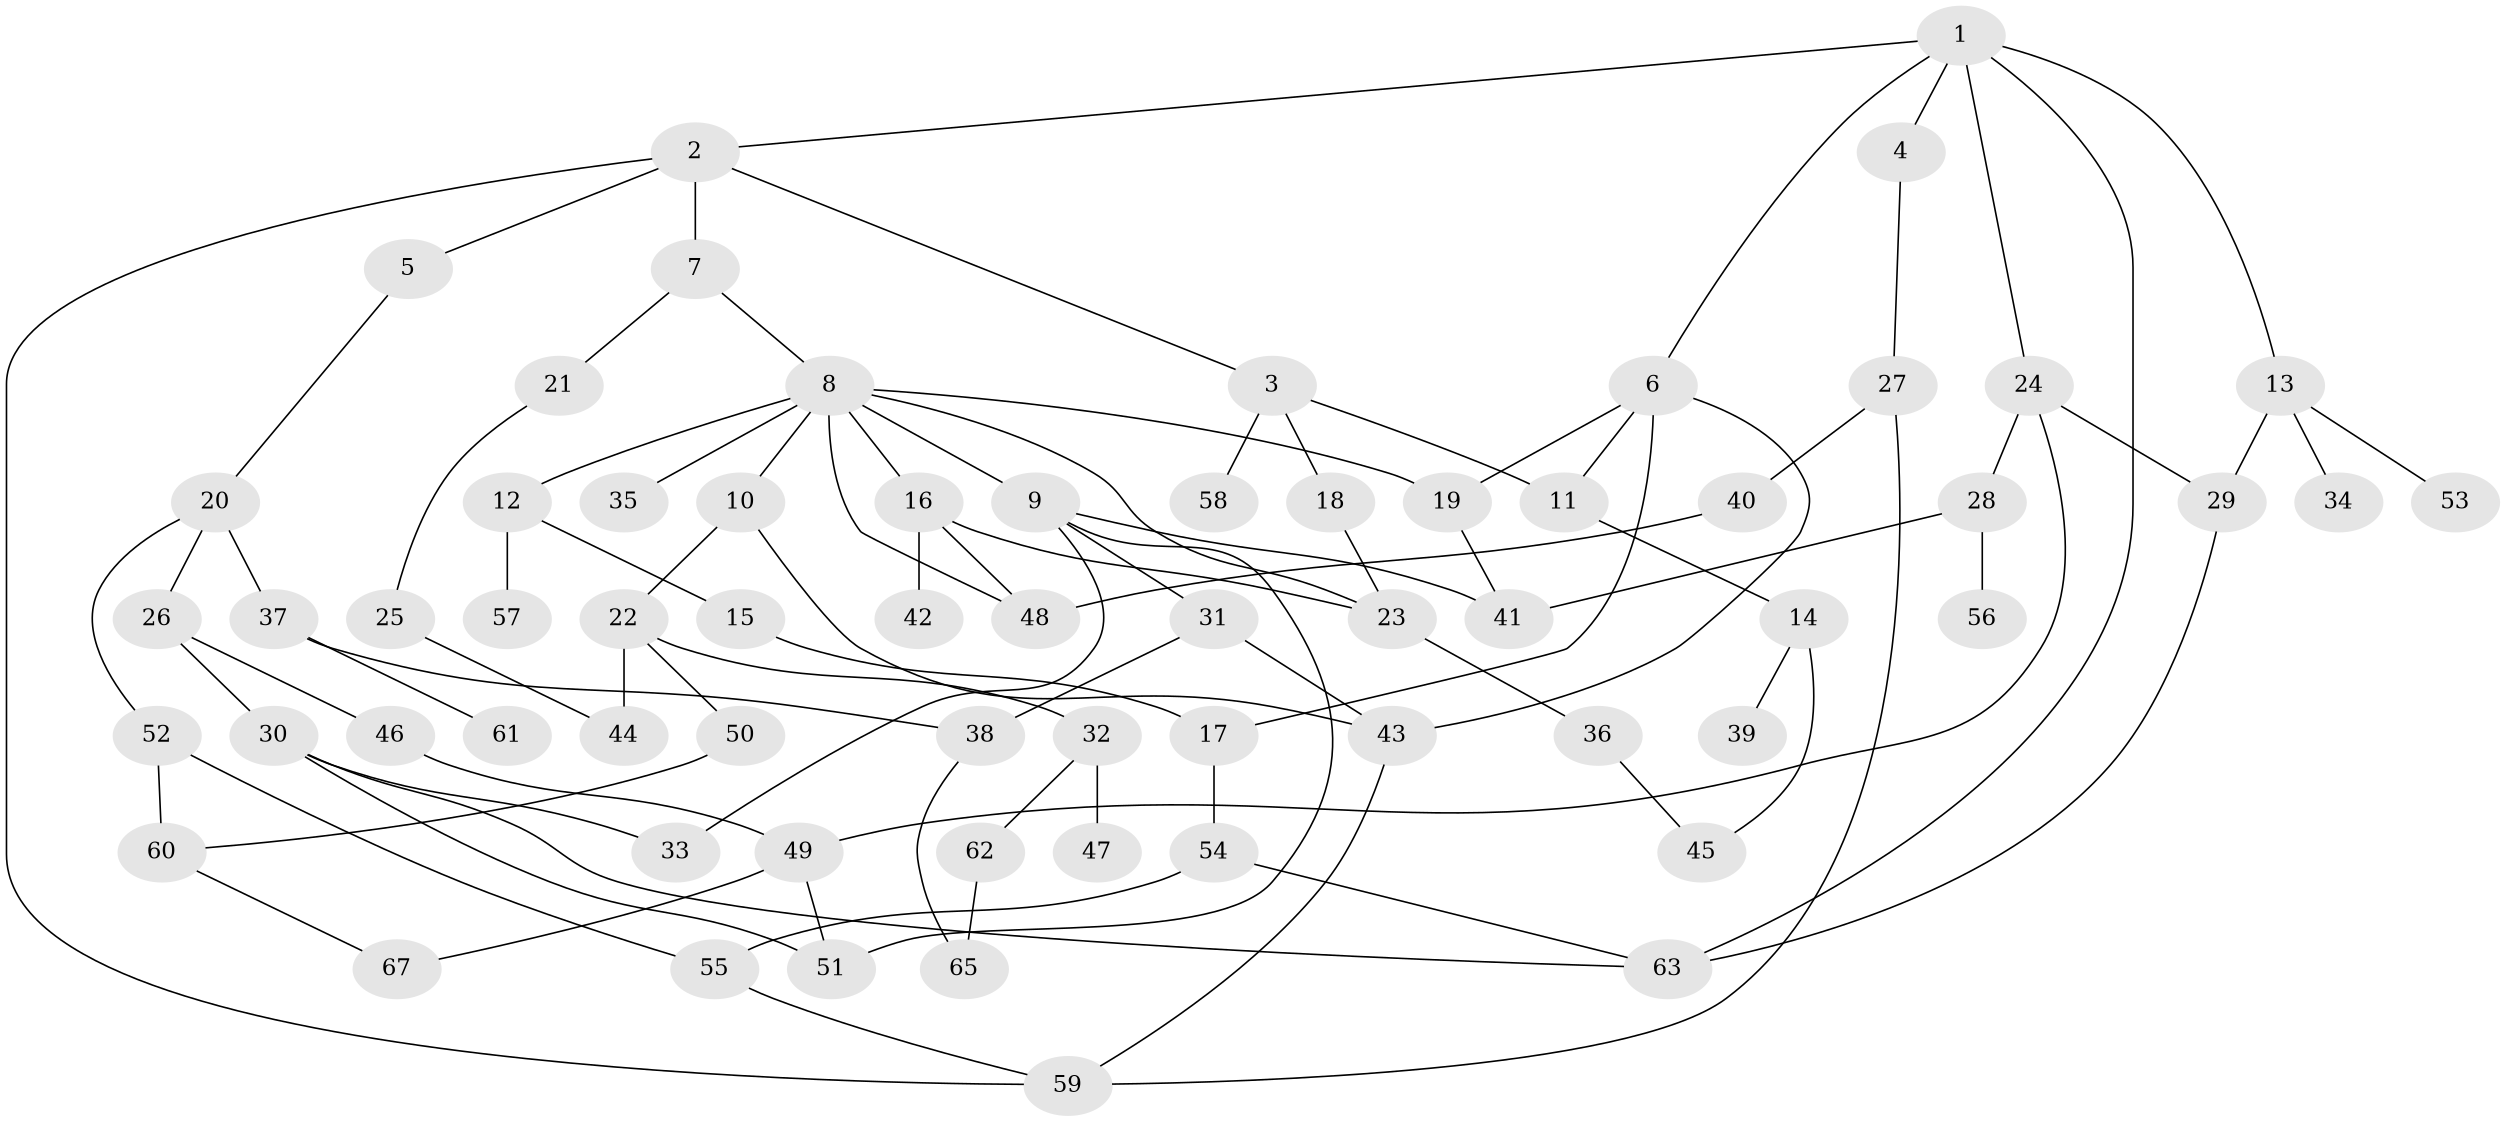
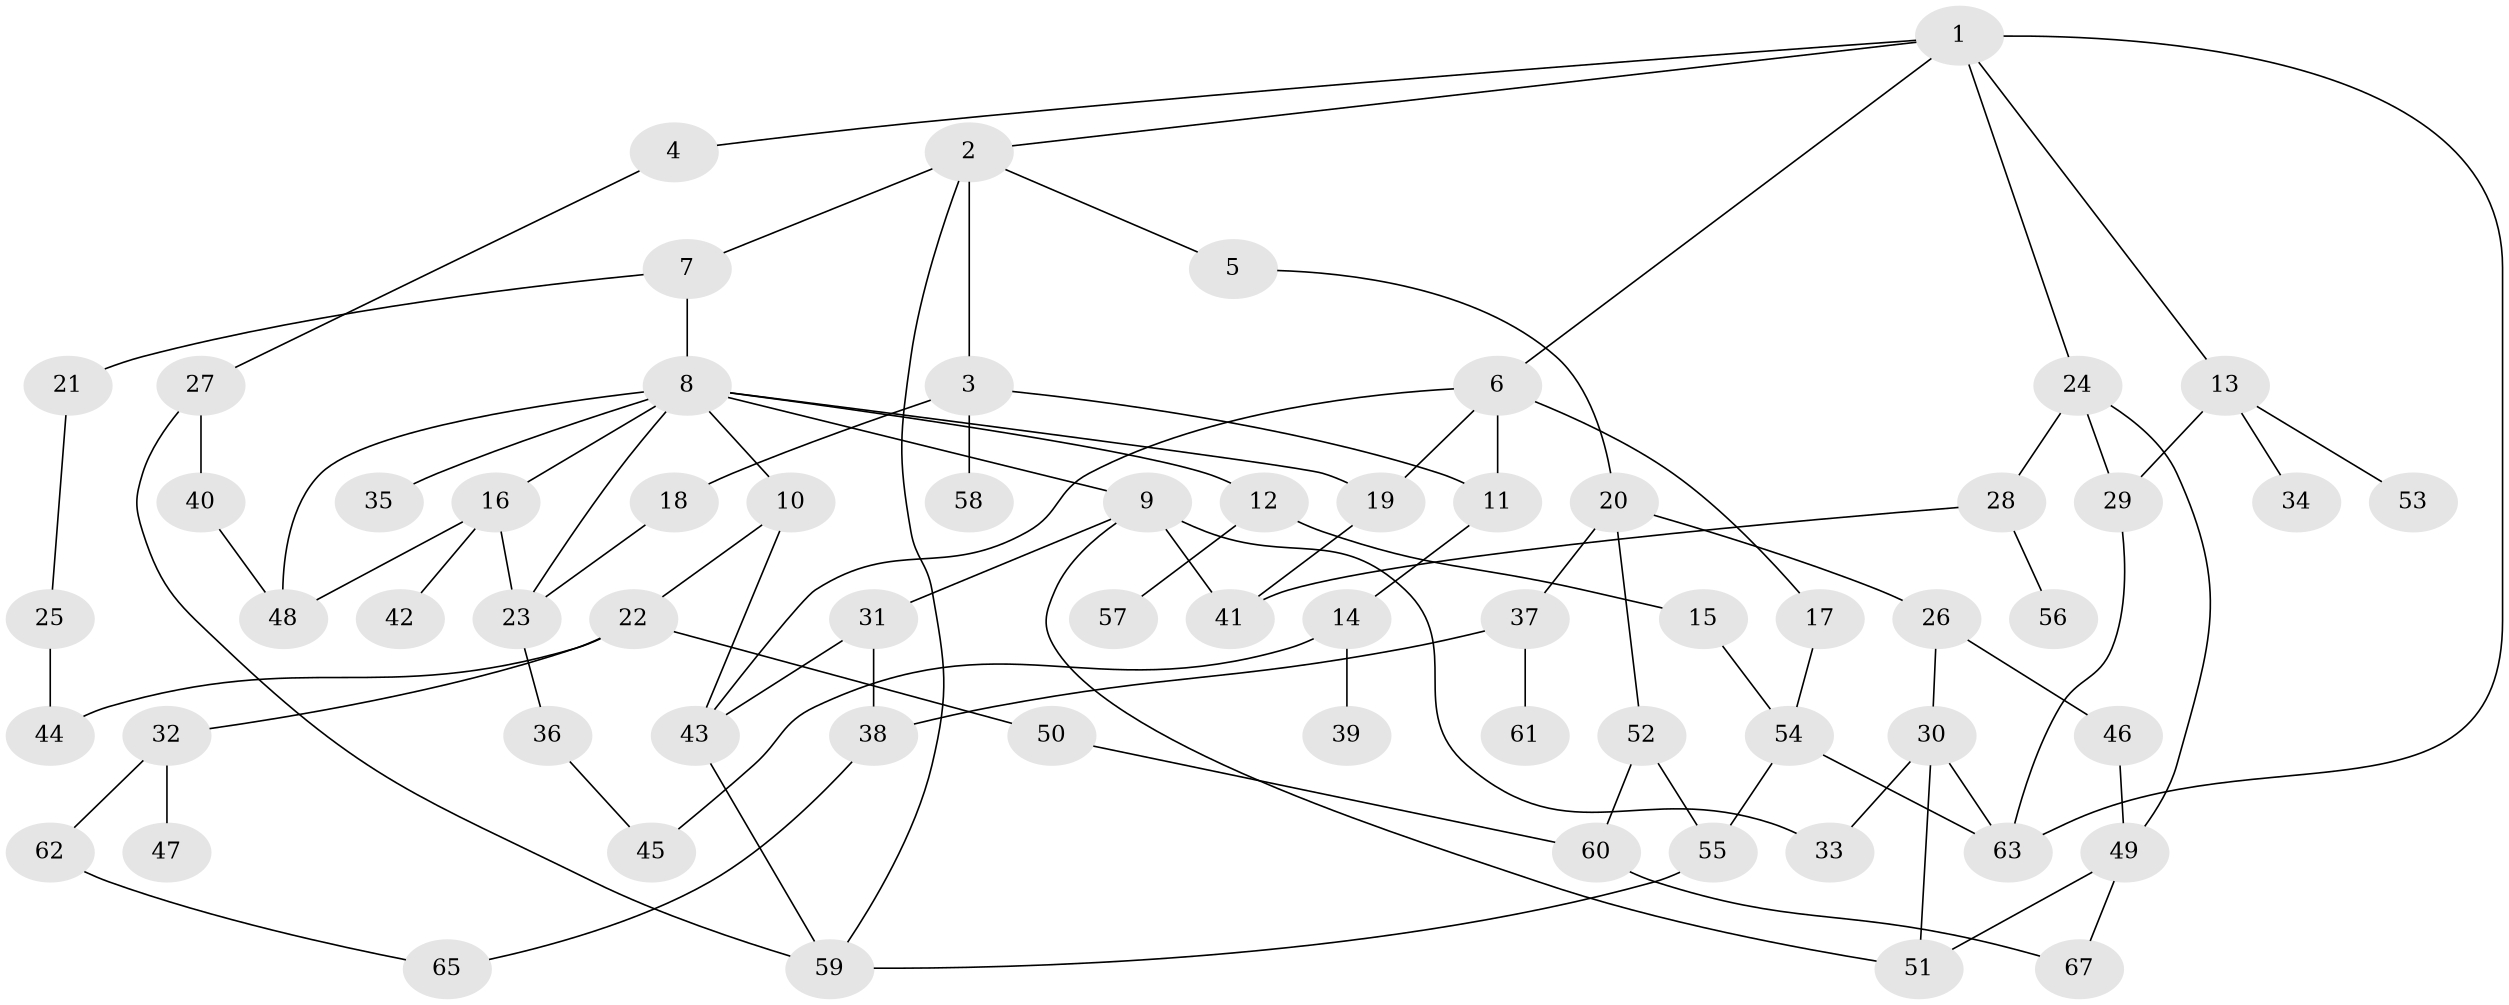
(979, 676) -> (1746, 678)
